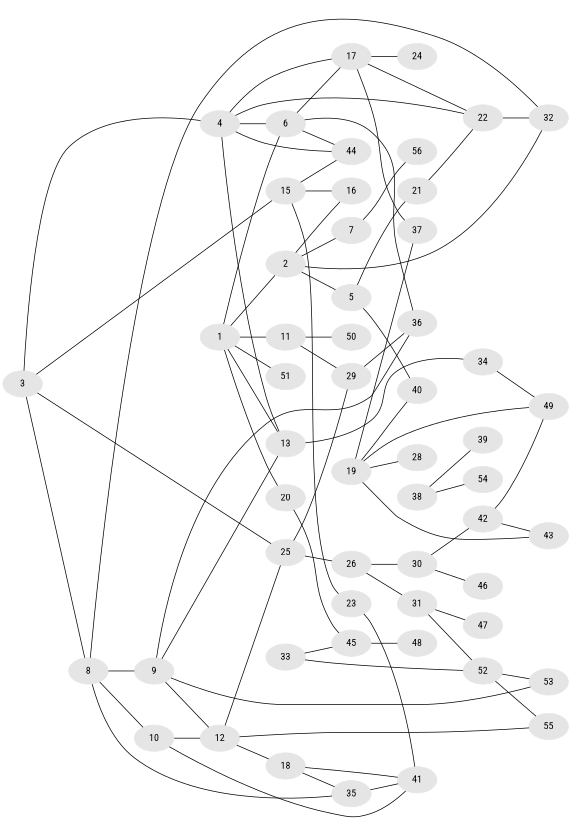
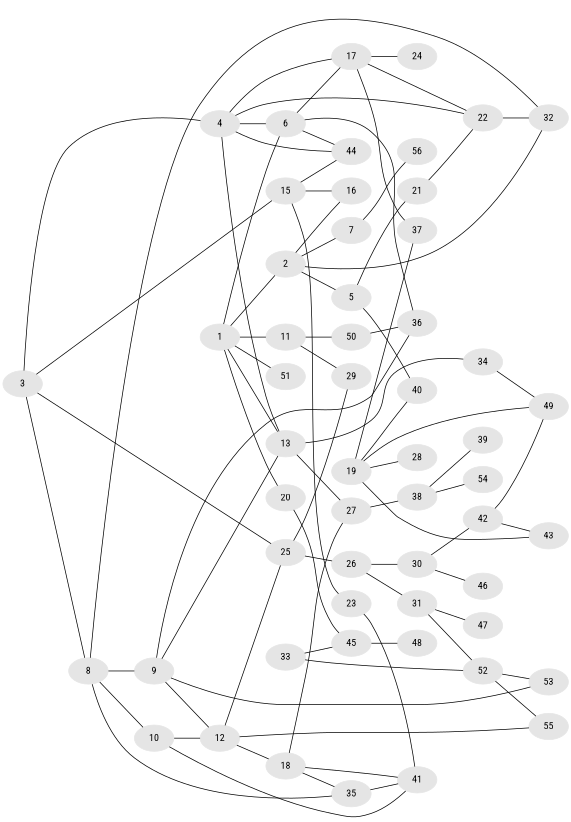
(378, 355) -> (384, 330)
none -> (351, 511)
